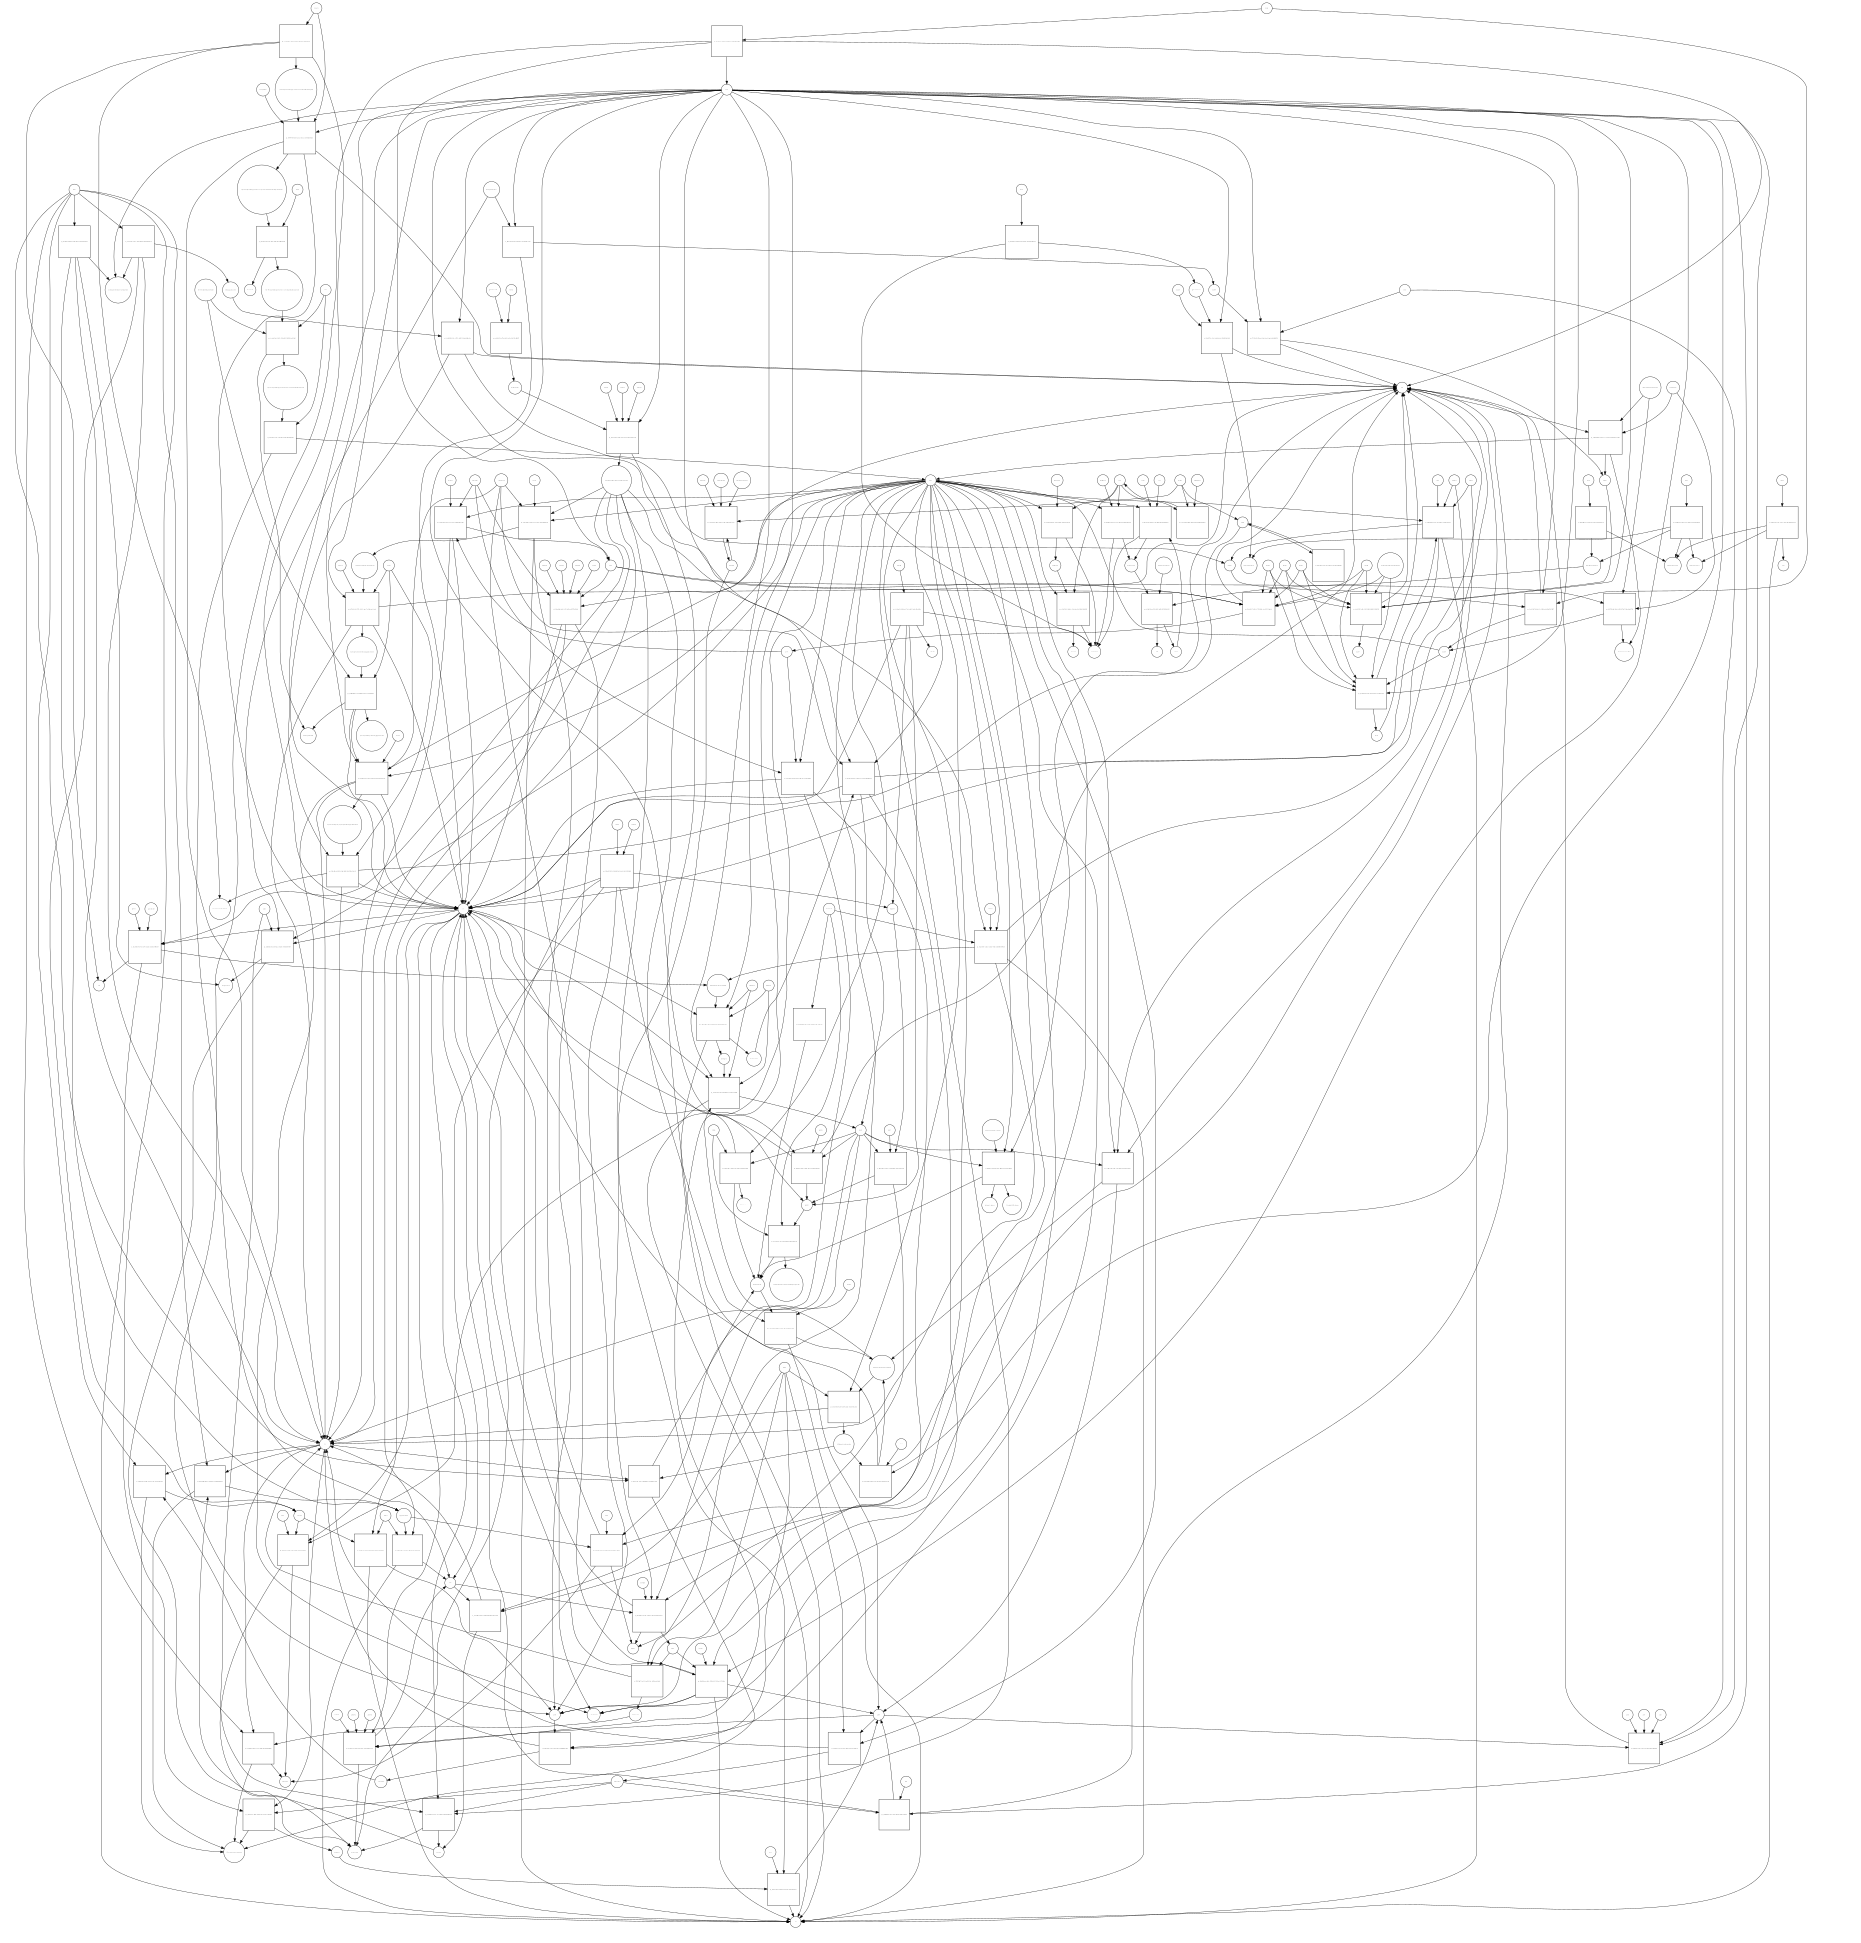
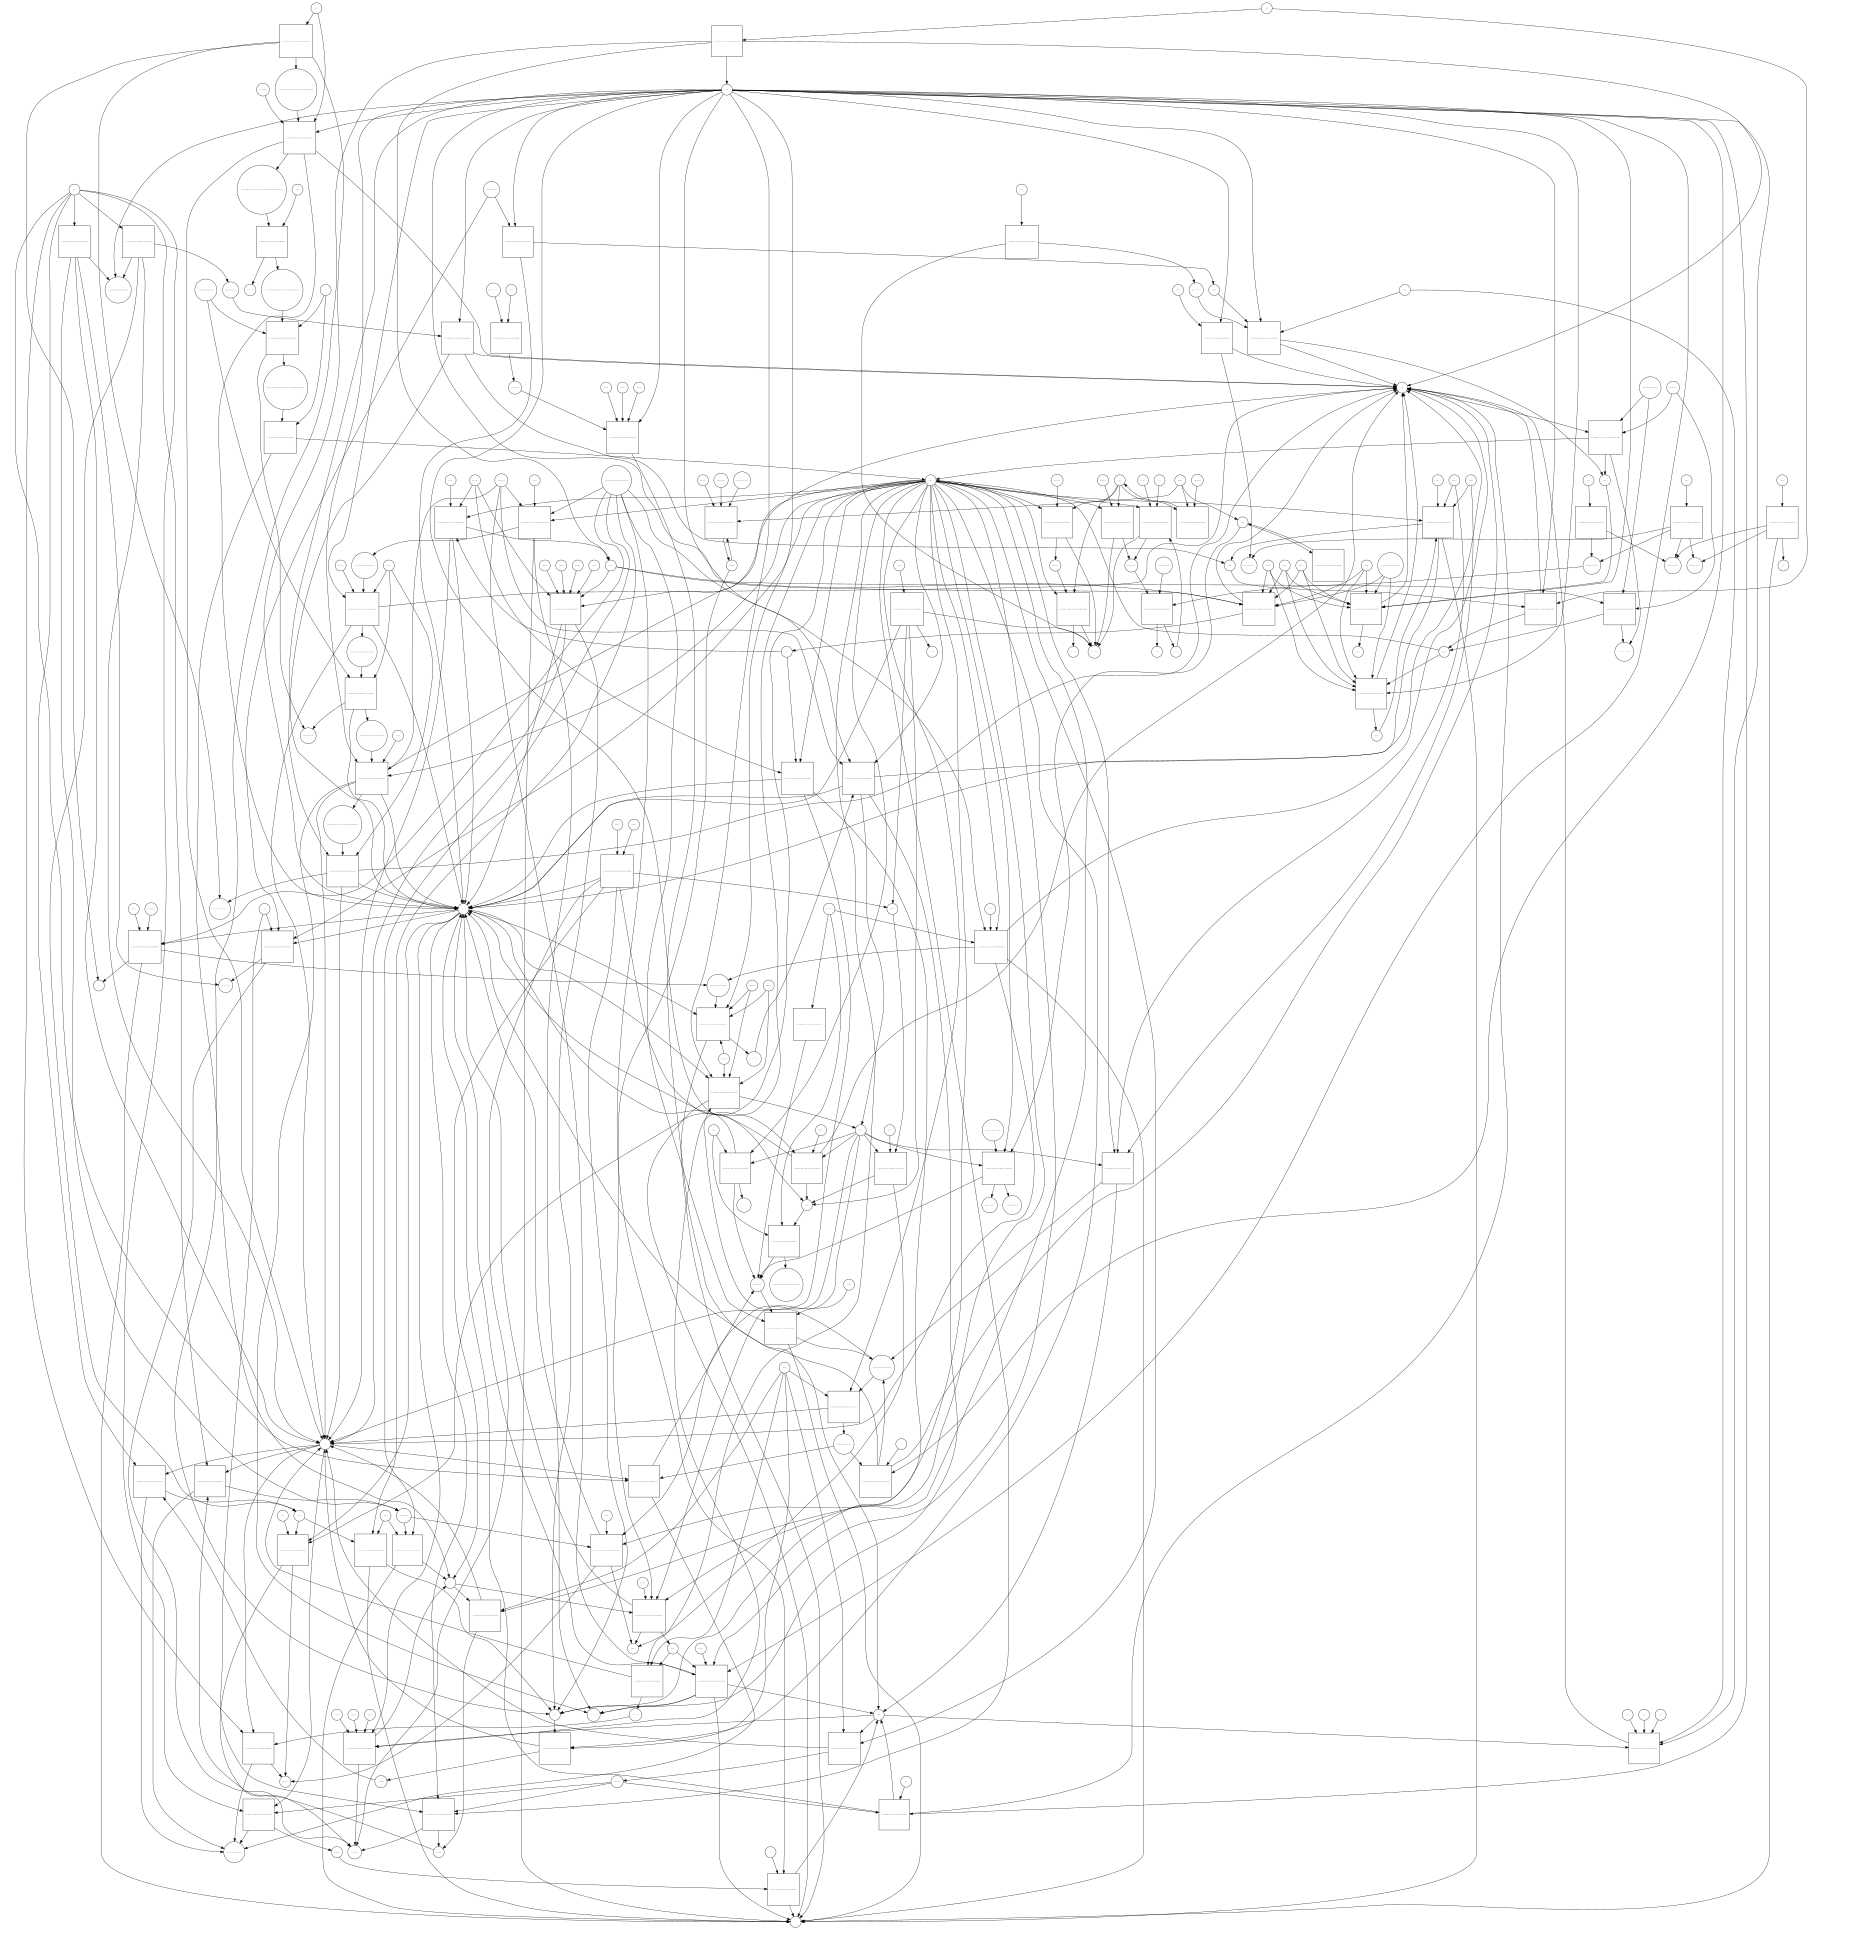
(1204, 308) -> (1217, 317)
(620, 458) -> none
(352, 735) -> (372, 755)
(718, 1046) -> (723, 1048)
